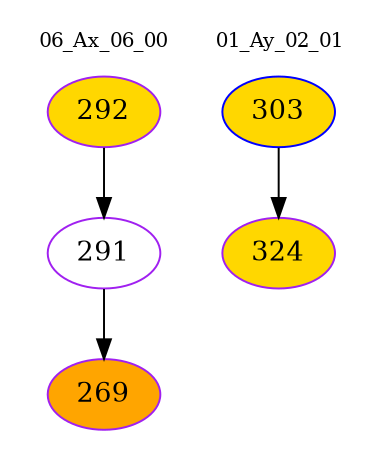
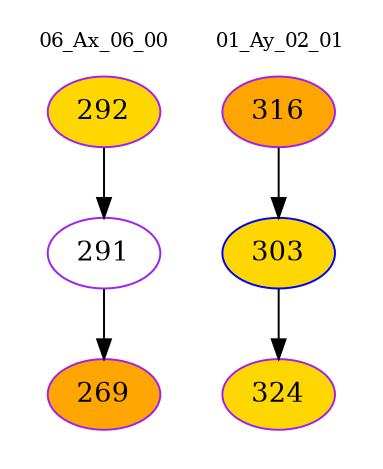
none -> (279, 112)
